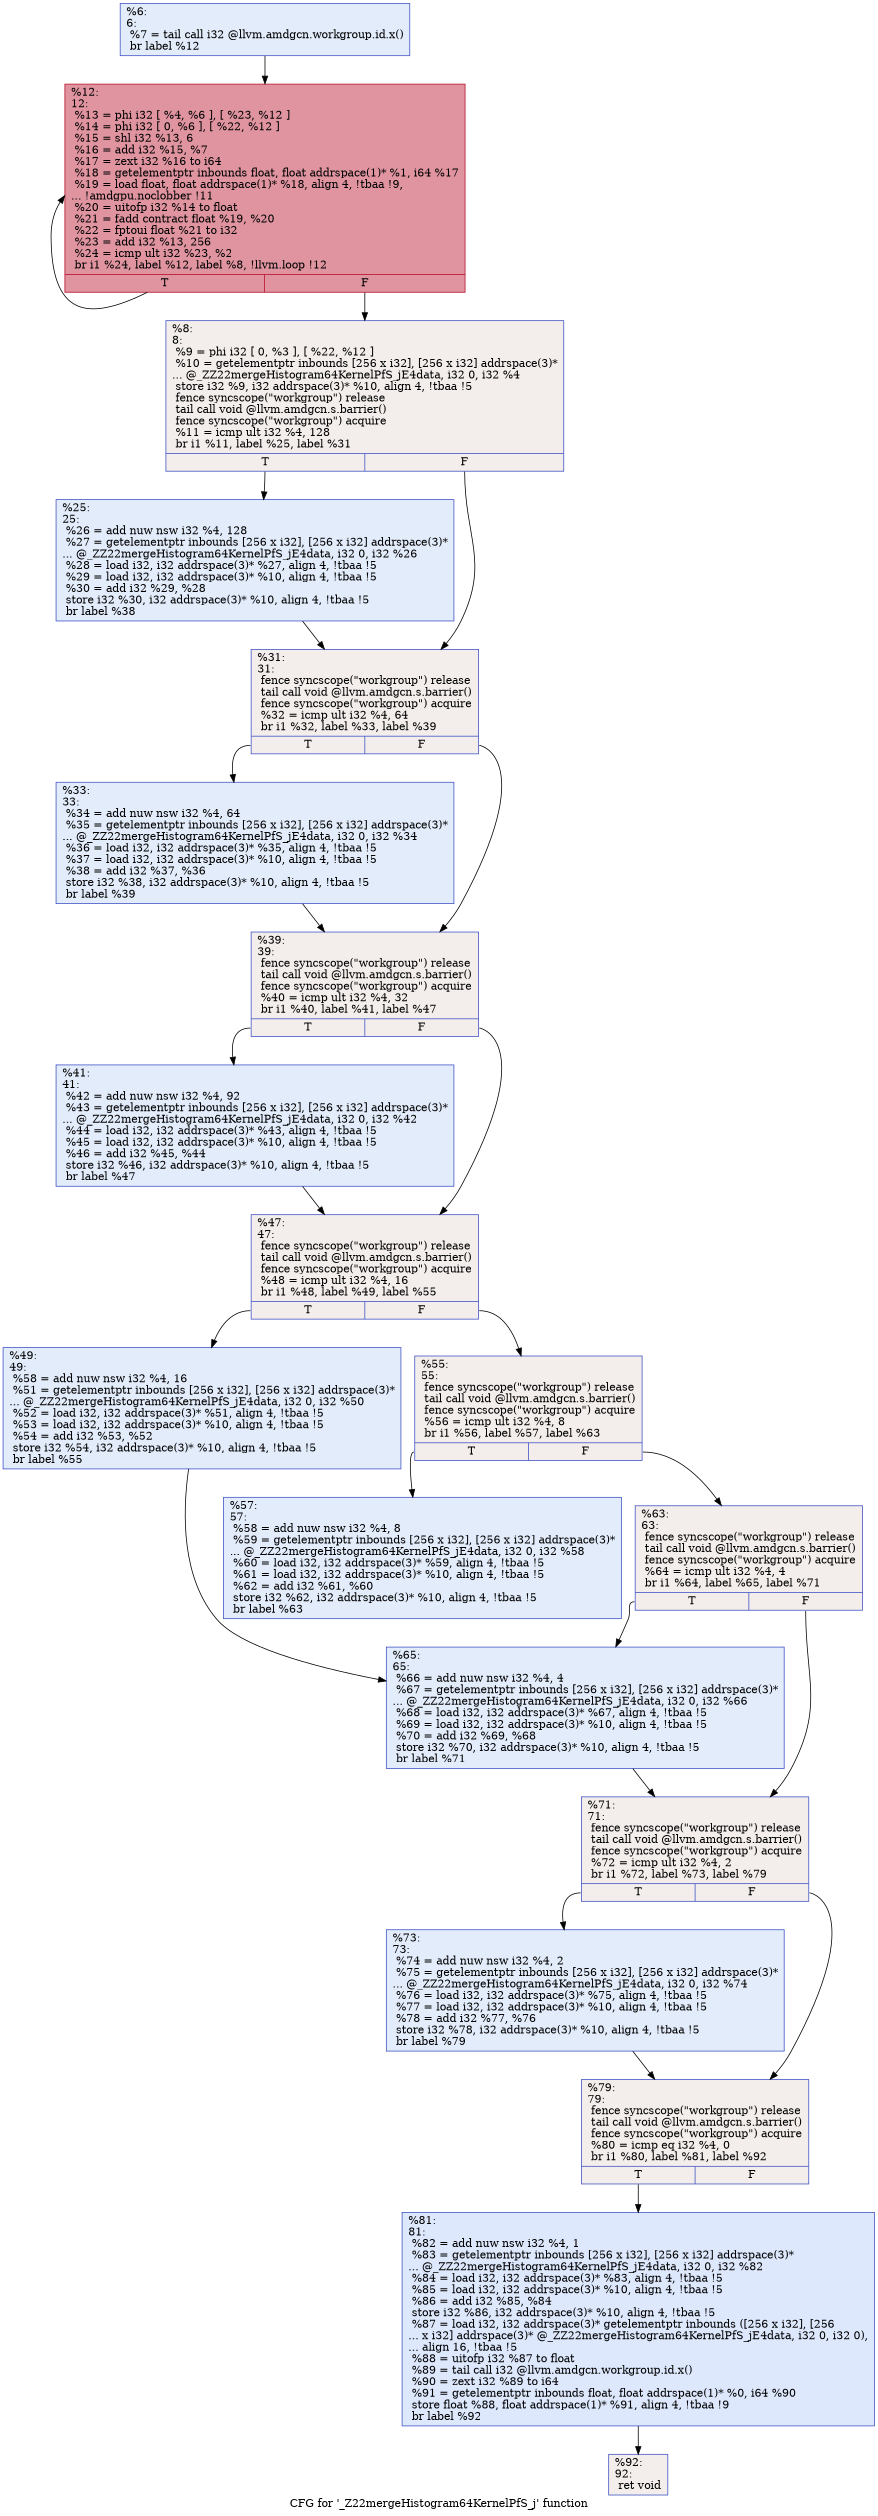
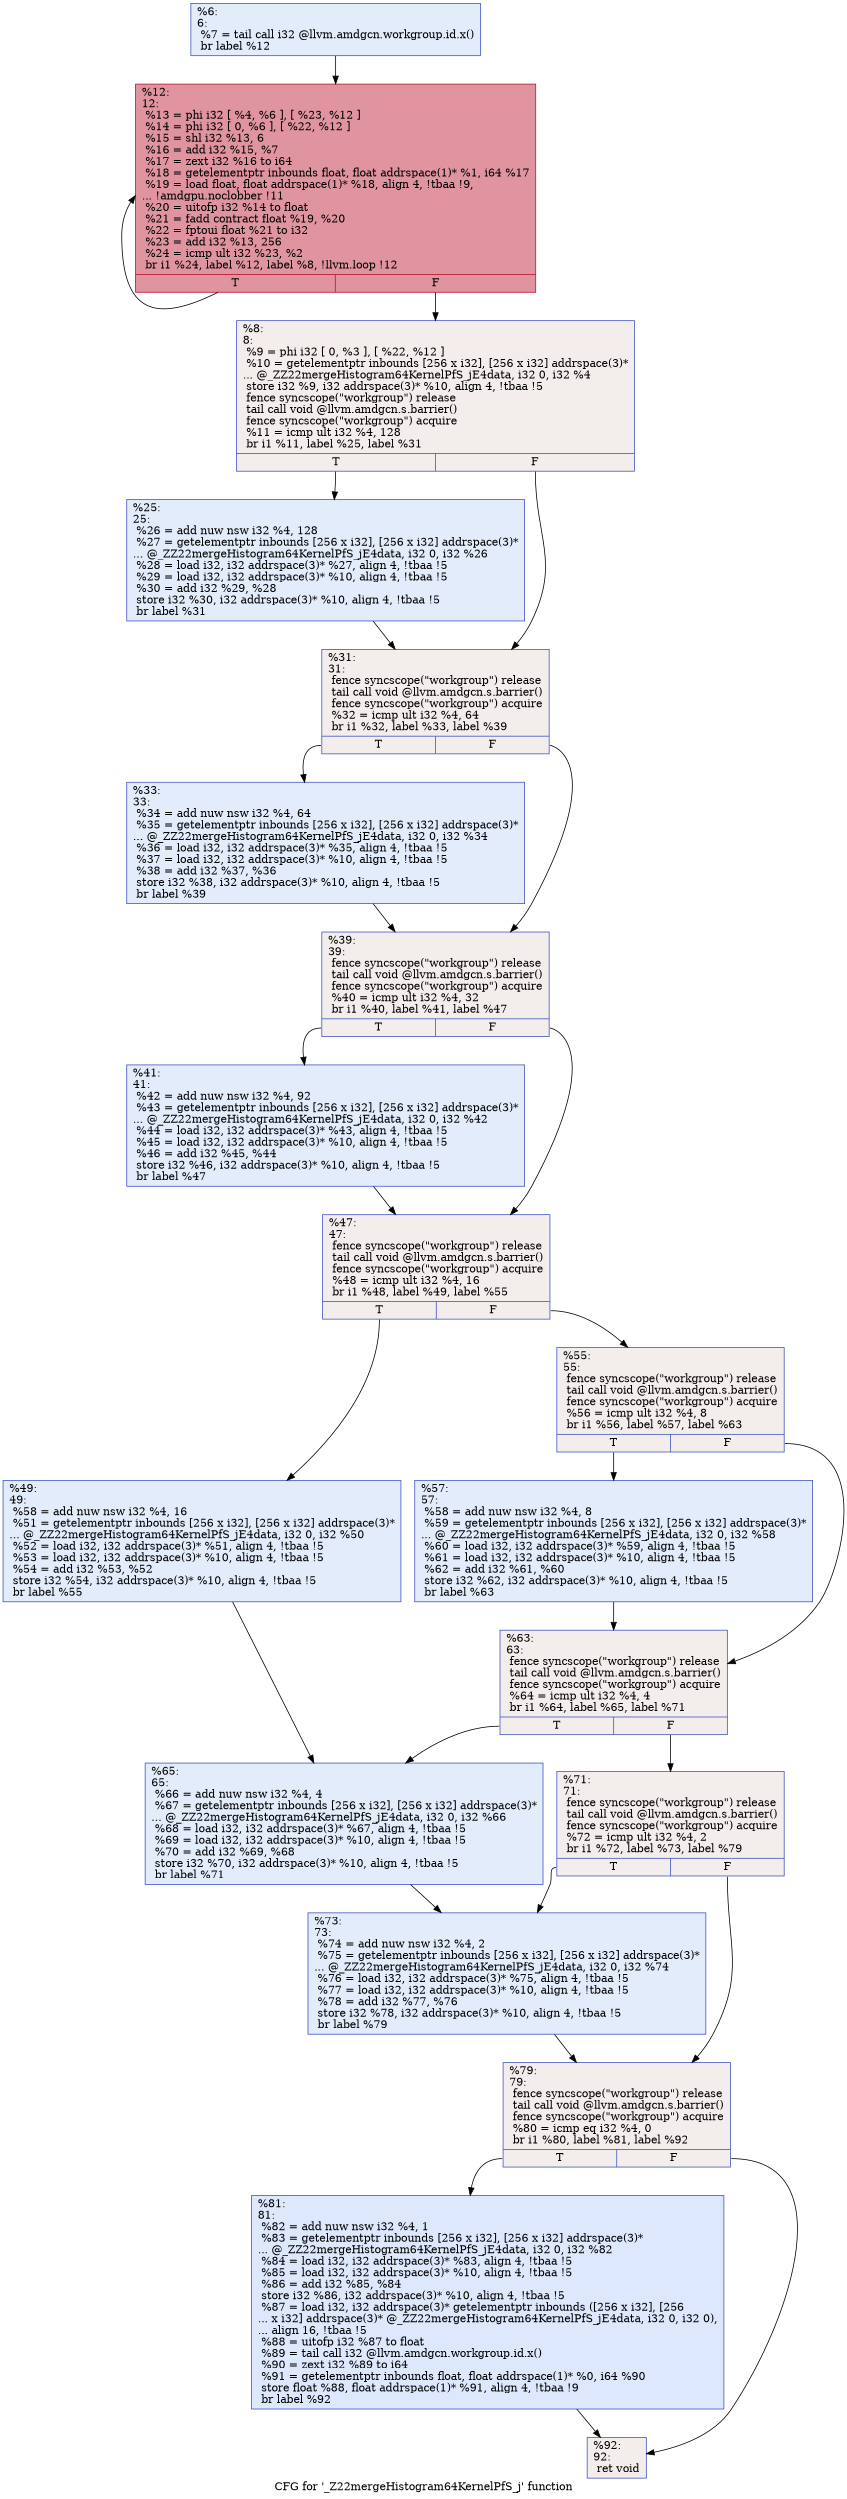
(99, 612) -> (170, 612)
none -> (614, 1612)
(641, 1779) -> (423, 1896)
none -> (779, 2314)
